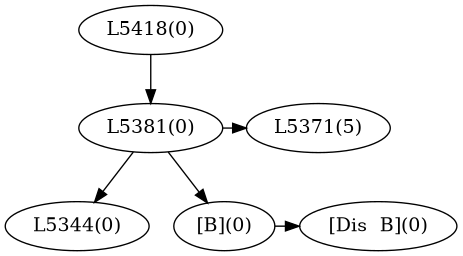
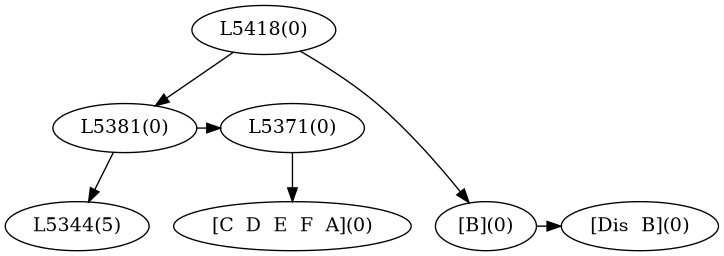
(318, 128) -> (292, 128)
(184, 172) -> (388, 113)
(77, 226) -> (77, 226)
none -> (292, 226)
